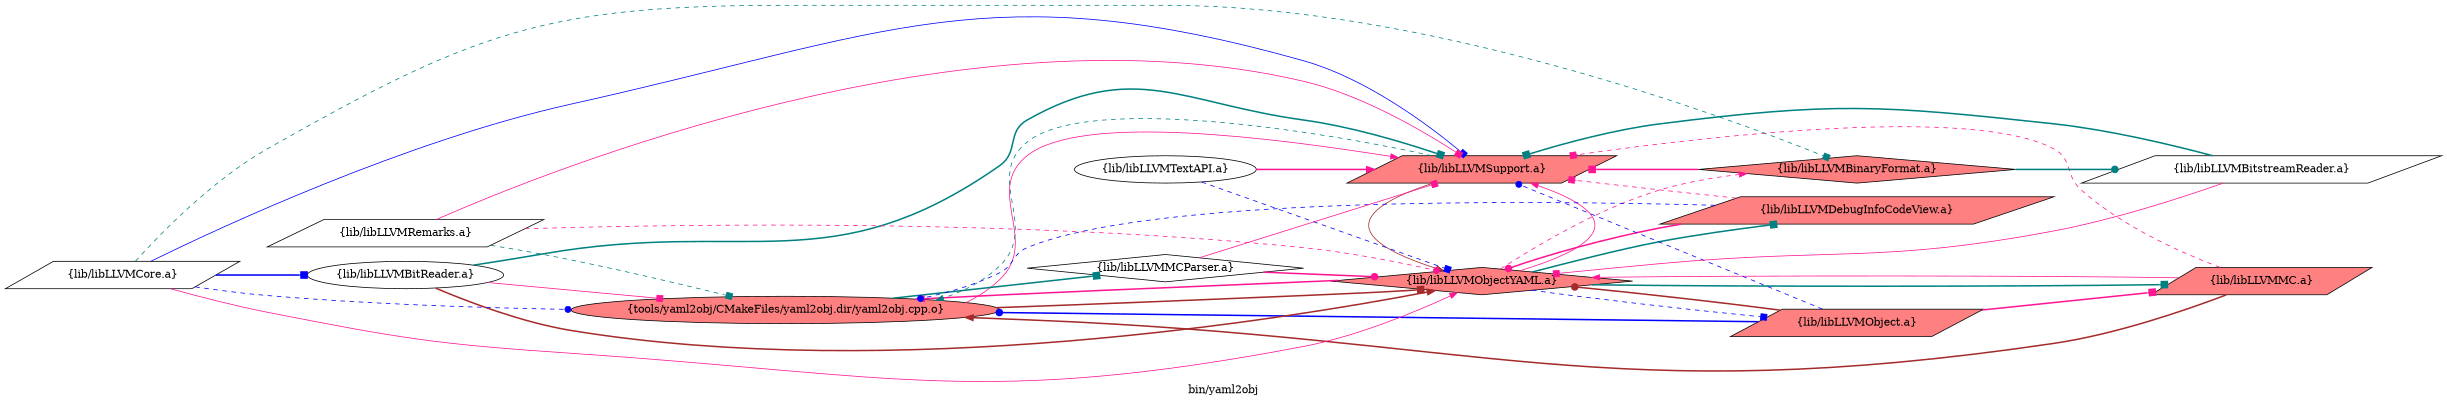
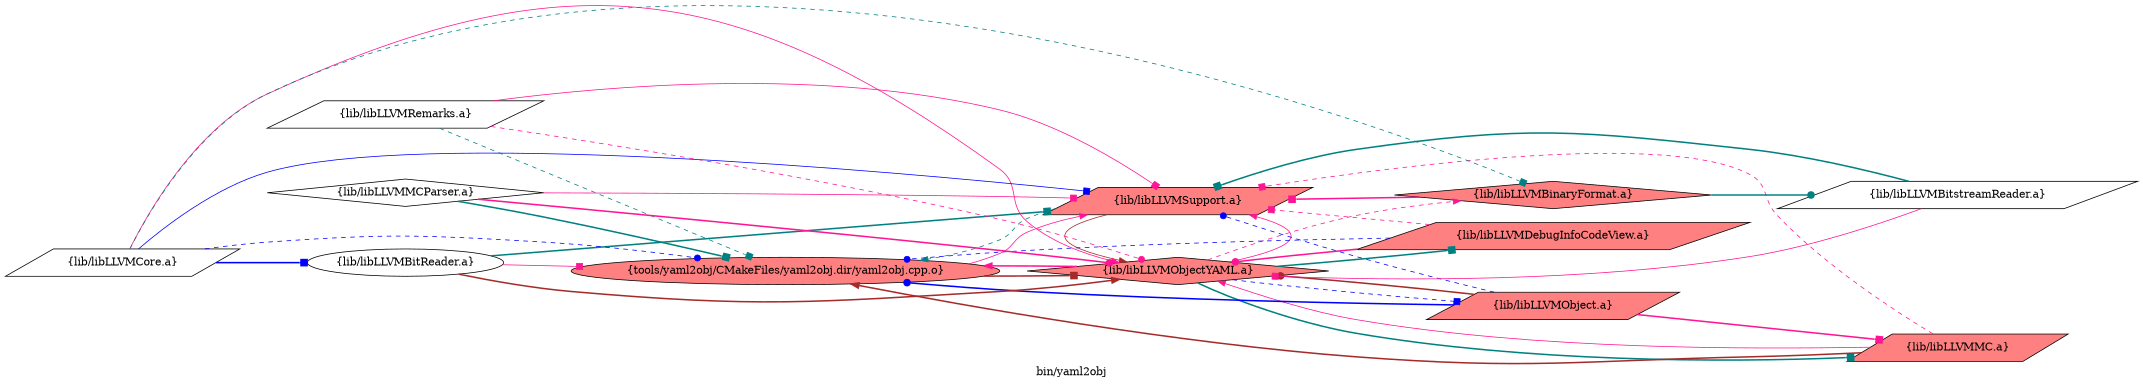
(1165, 169) -> none
(1002, 286) -> (590, 227)
